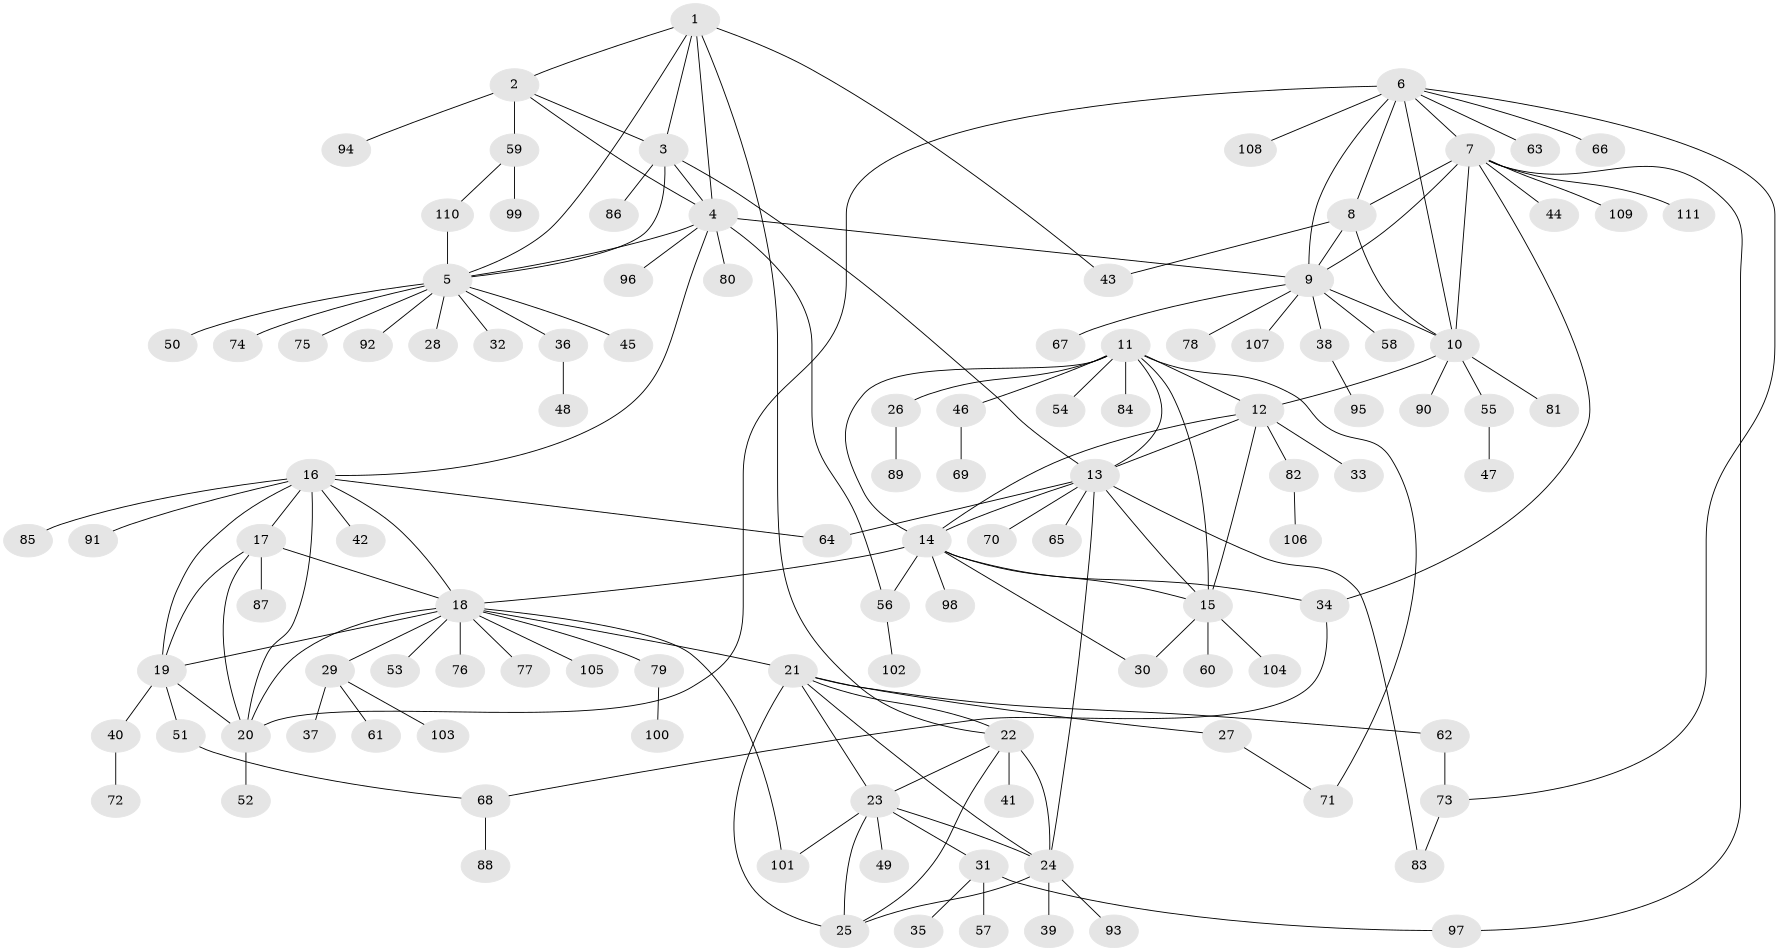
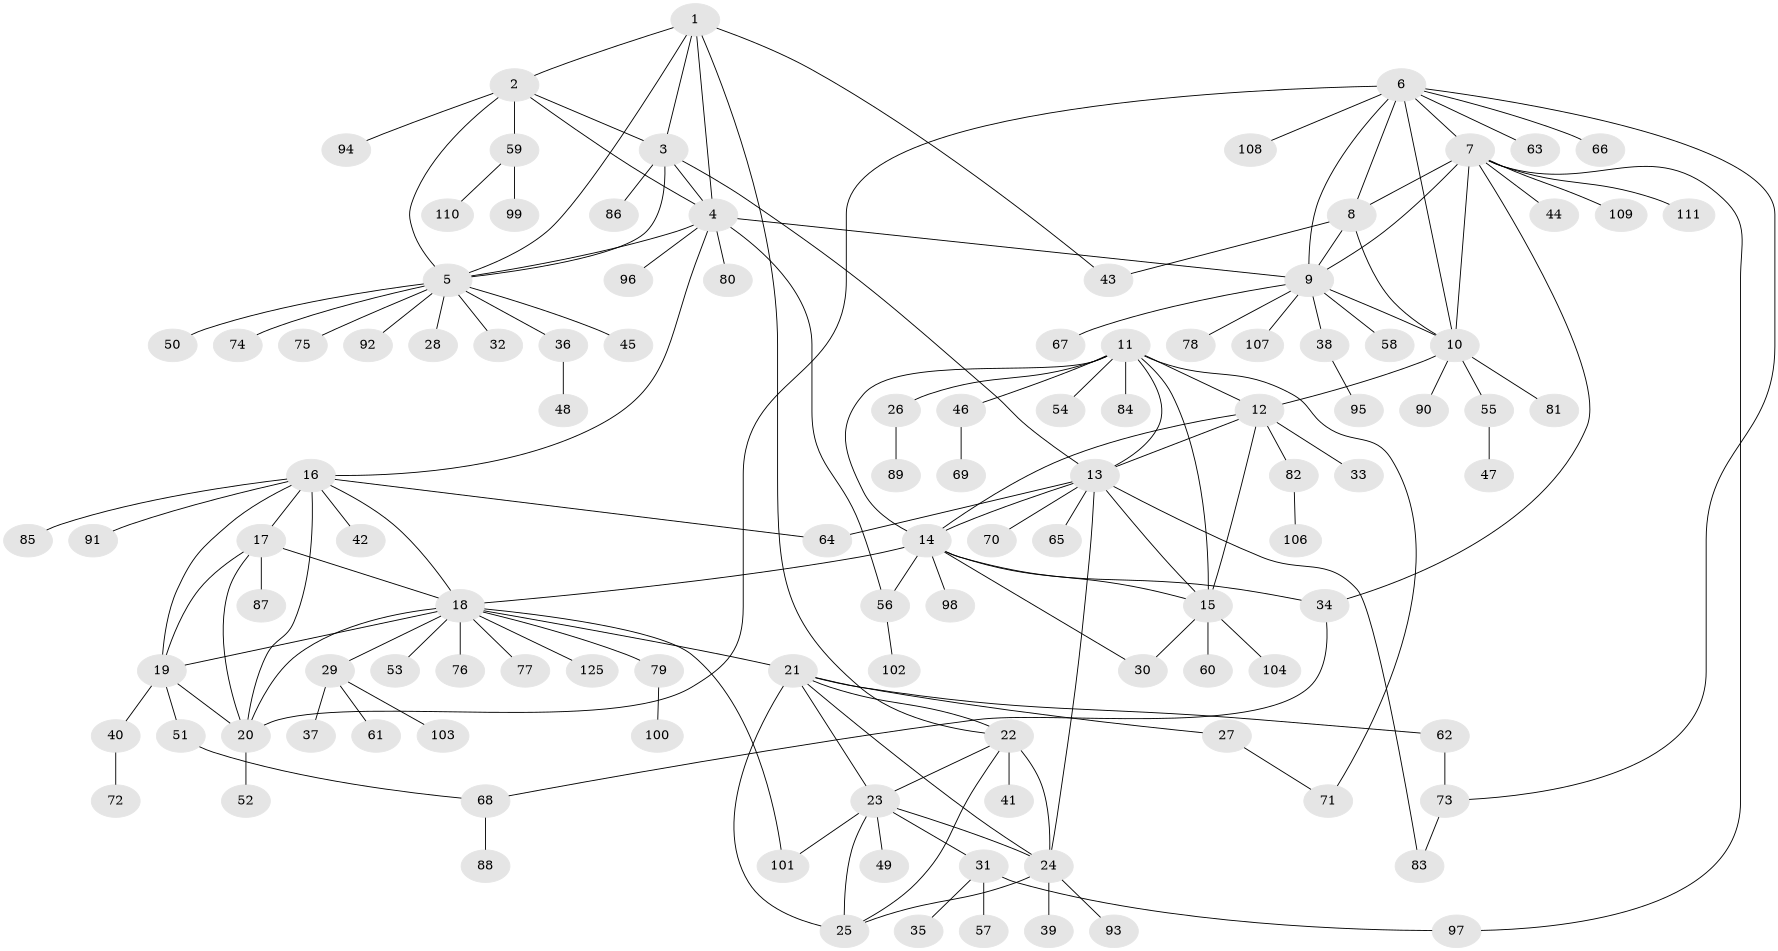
(448, 248) -> (427, 173)
(592, 671) -> (592, 671)
